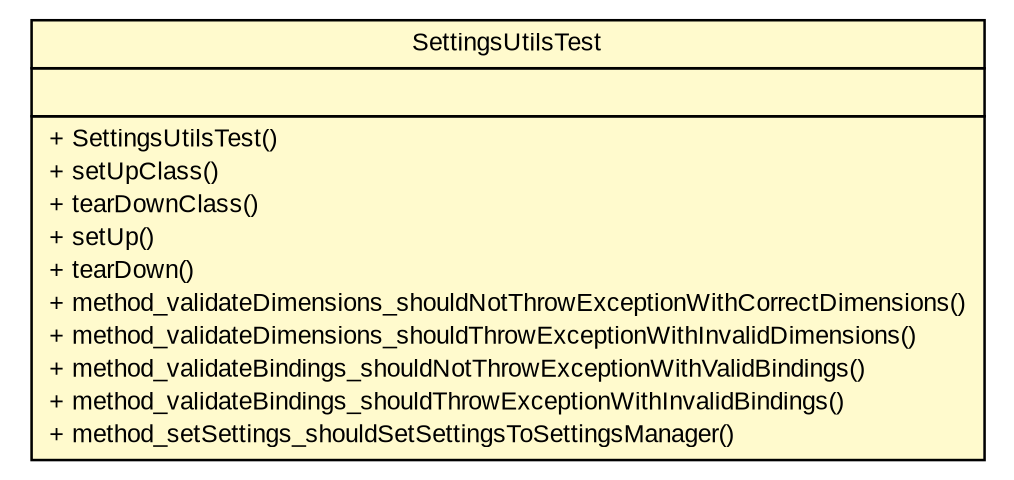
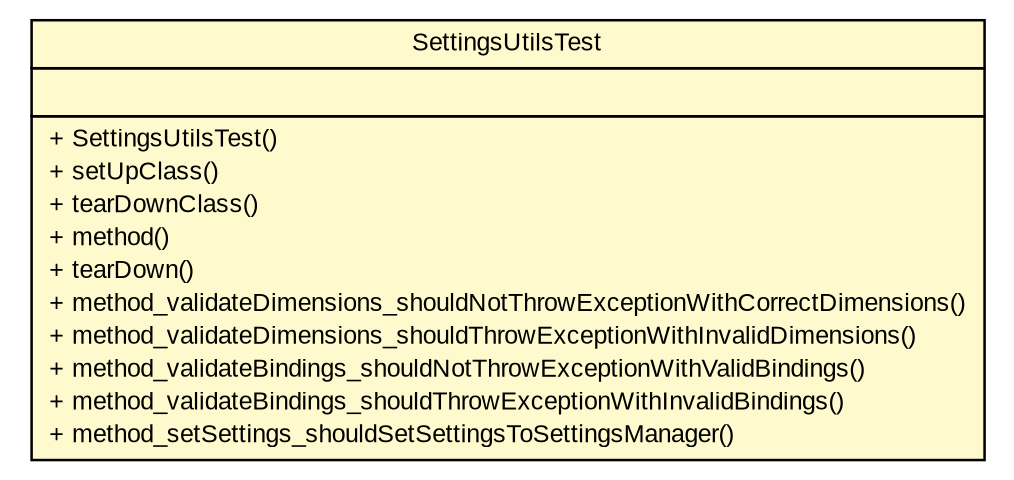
(102, 238) -> (110, 238)
